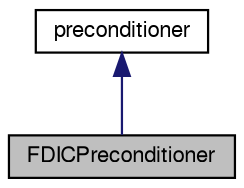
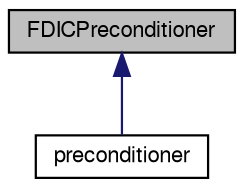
(122, 106) -> (122, 106)
